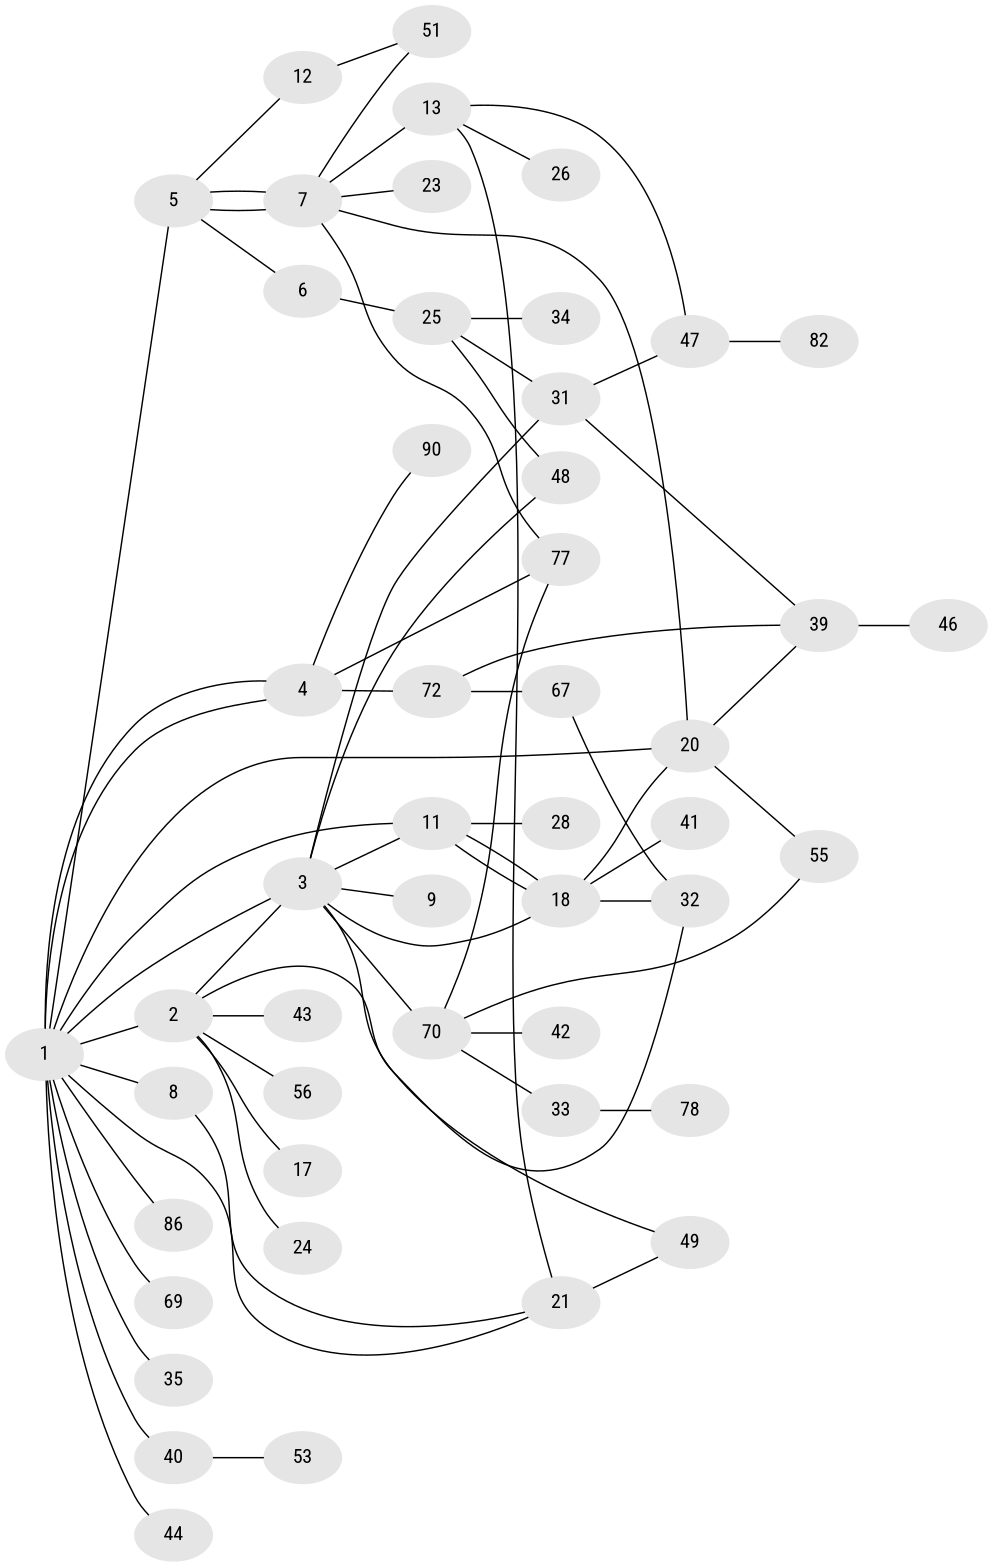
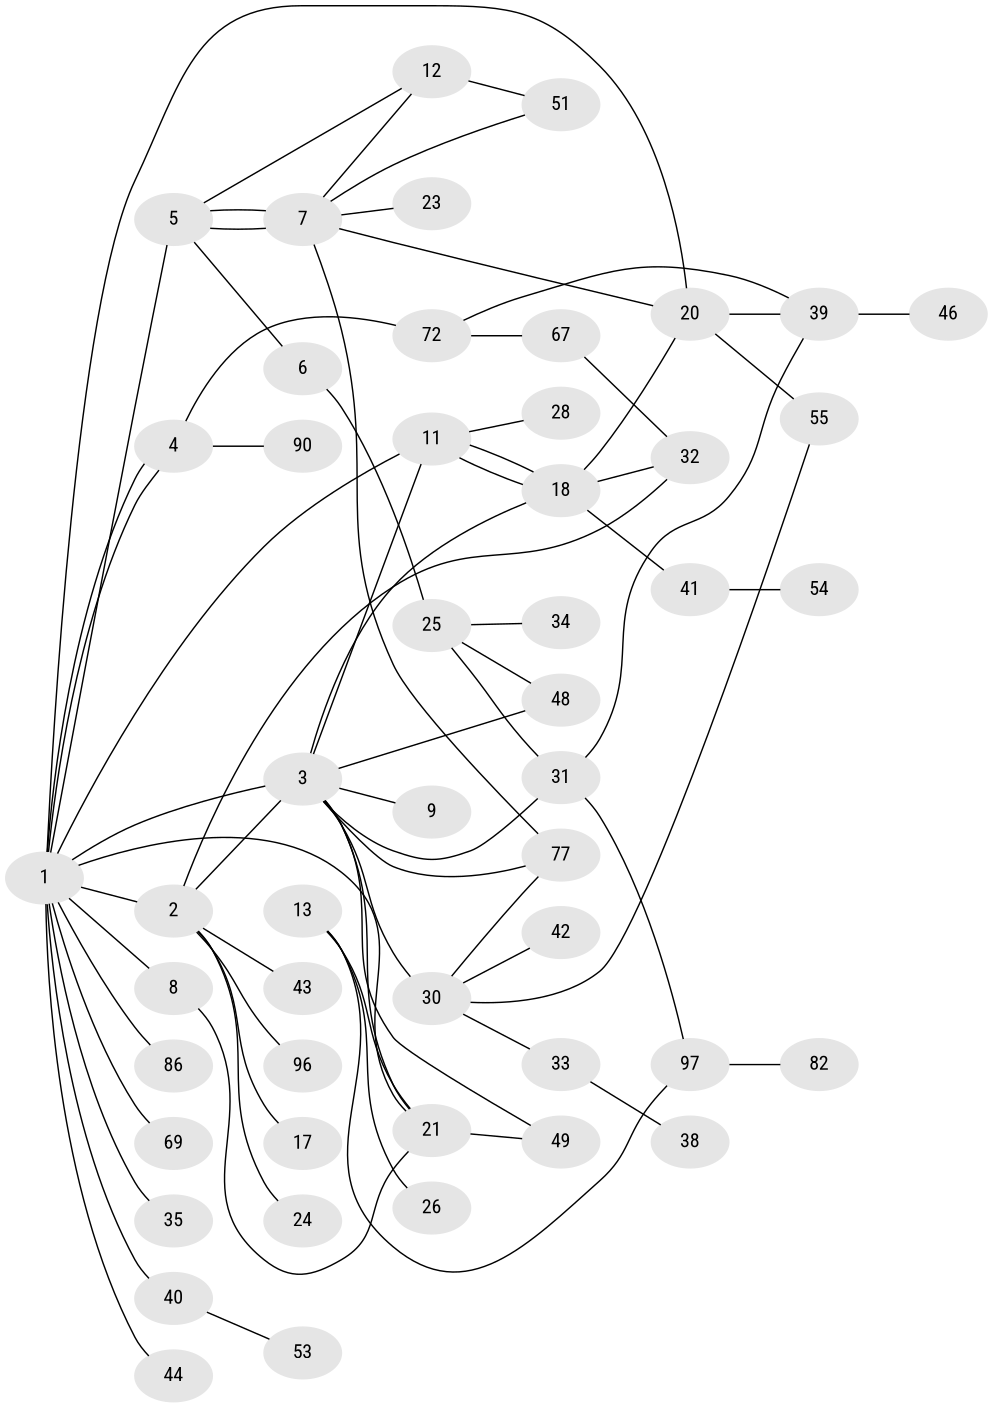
(367, 155) -> (367, 145)
(690, 341) -> (690, 1065)
none -> (819, 590)
(432, 625) -> (412, 872)
none -> (367, 955)
(432, 1033) -> (432, 999)
(303, 1093) -> (303, 1066)
(690, 1110) -> (690, 1142)
